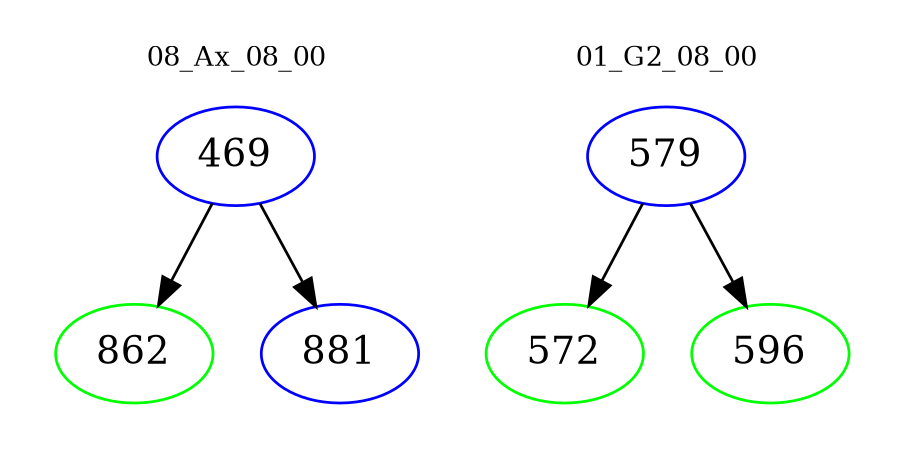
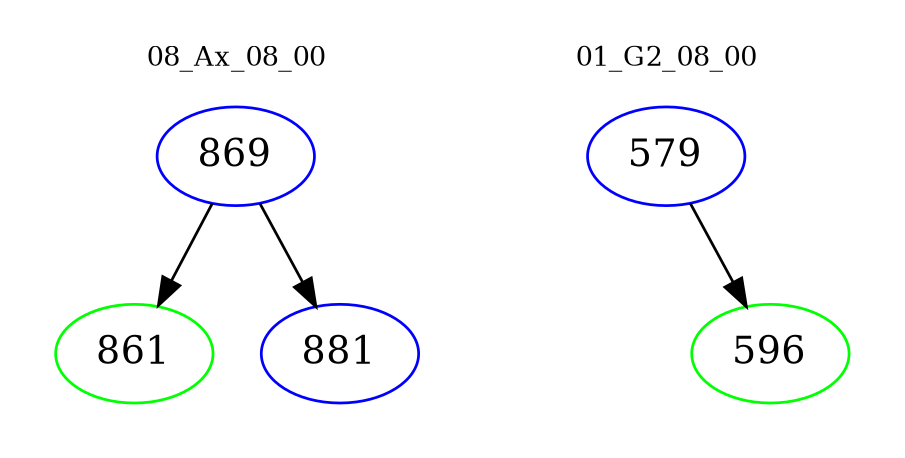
(236, 156) -> (236, 156)
(134, 354) -> (134, 354)
(565, 354) -> none
